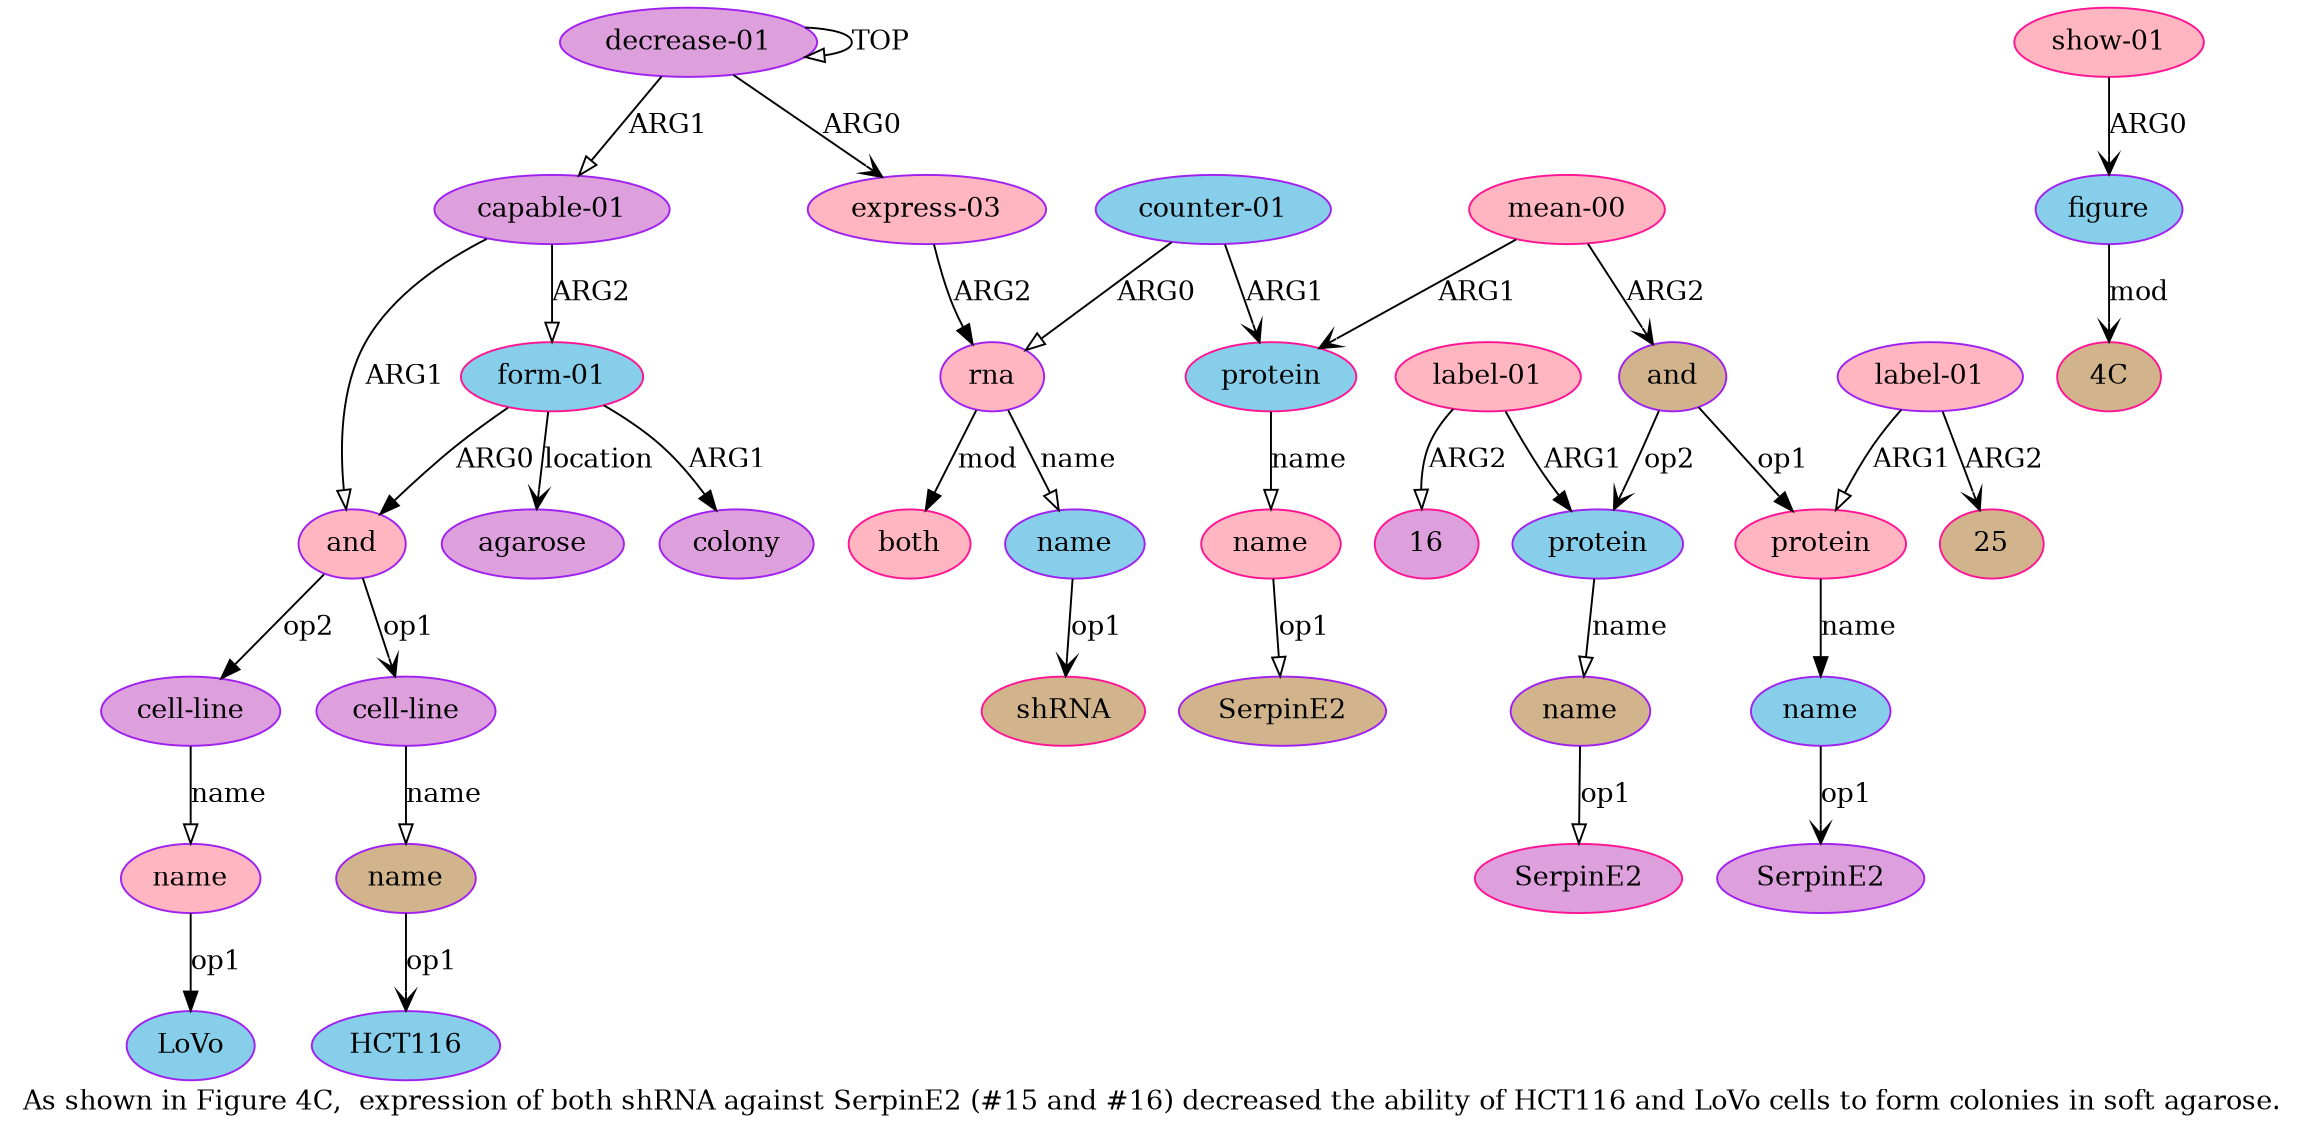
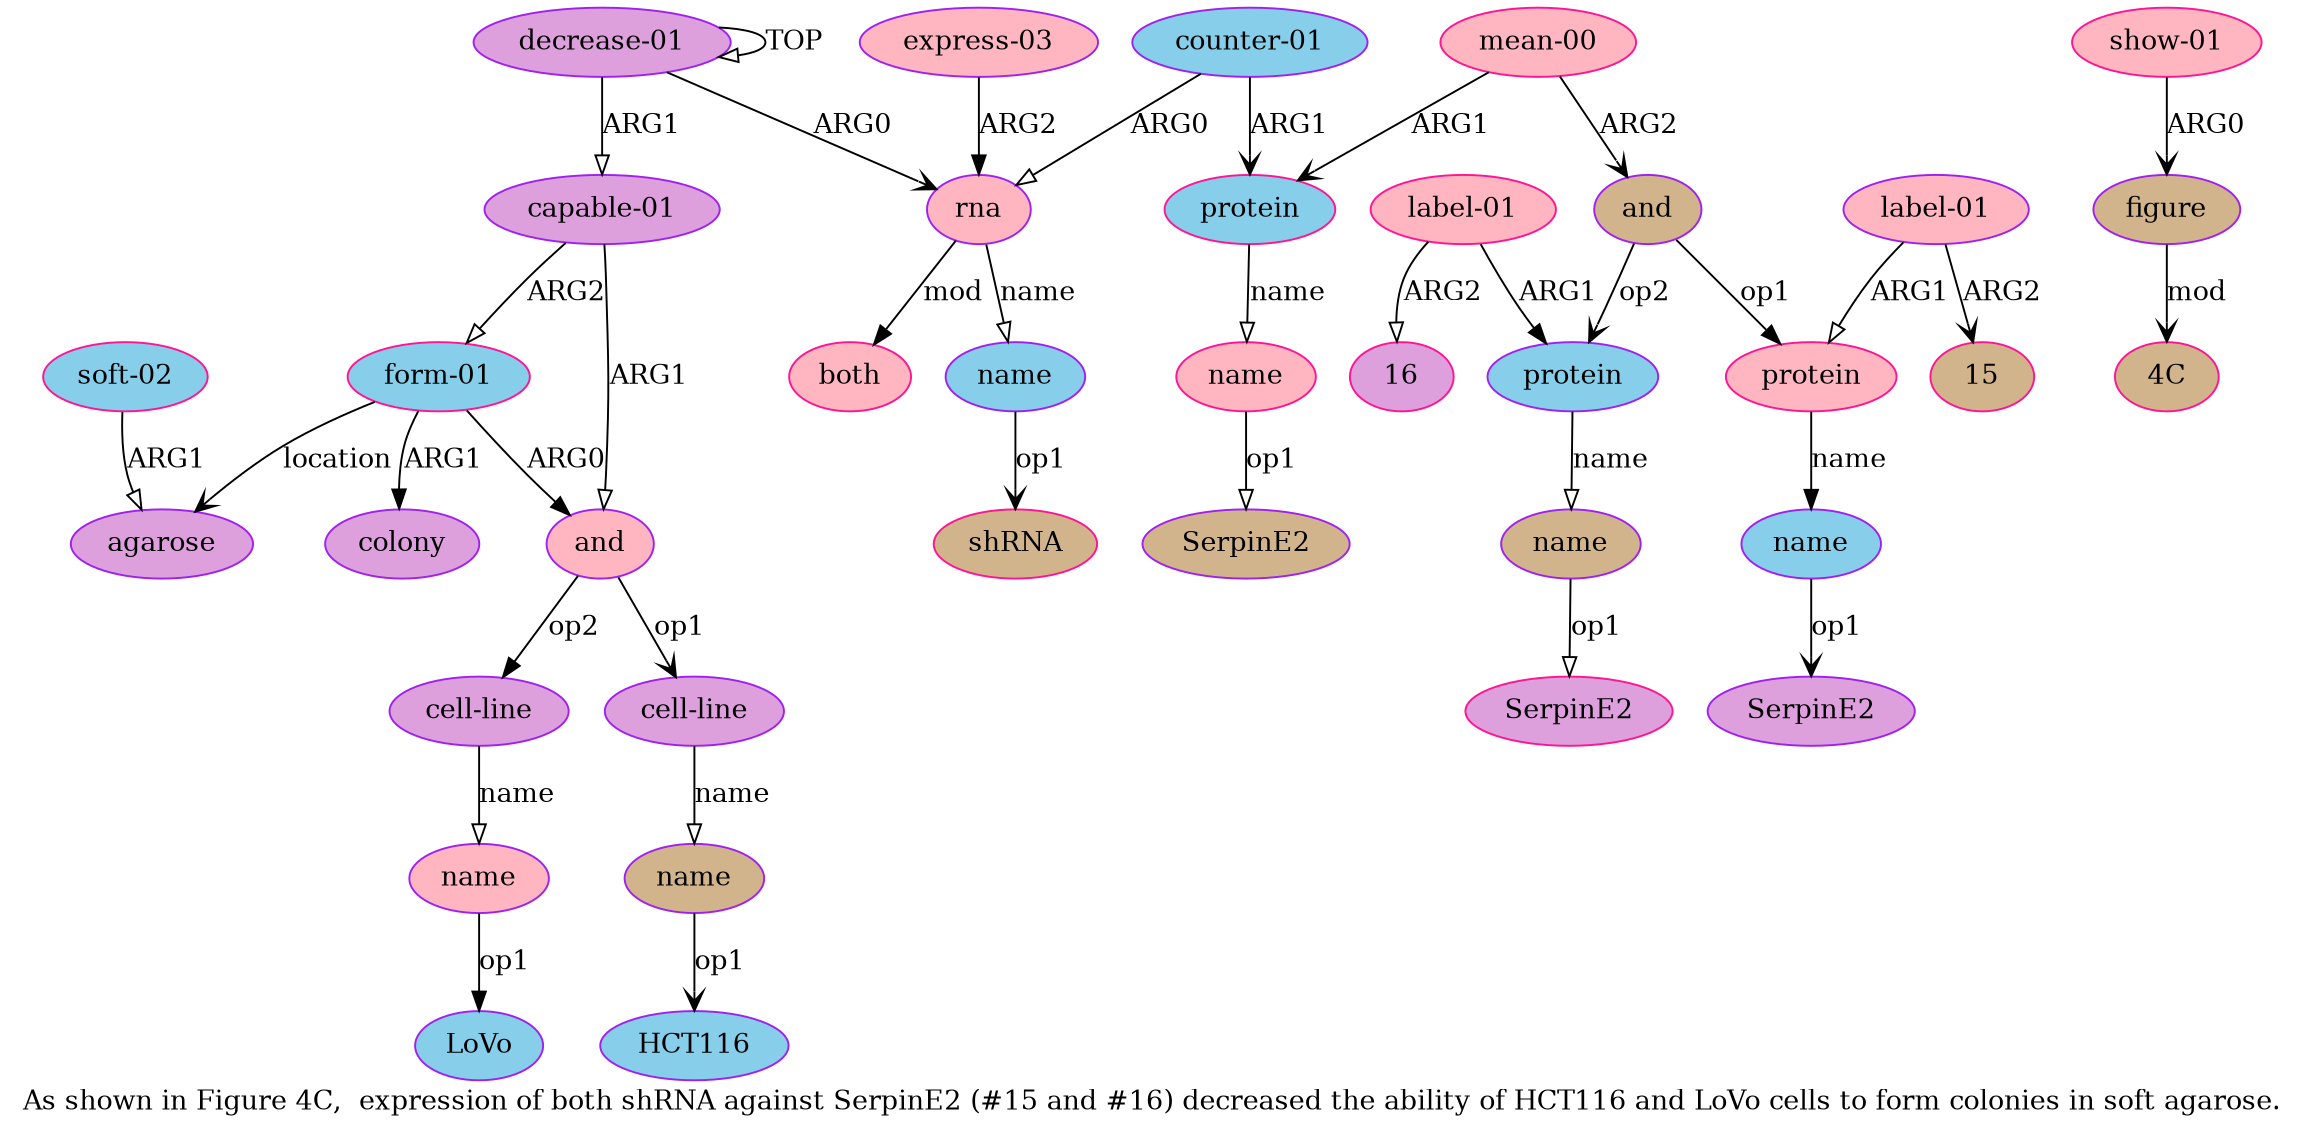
(800, 120) -> (793, 127)
(2109, 210) -> (2167, 210)
none -> (125, 377)
(1992, 544) -> (1982, 377)
